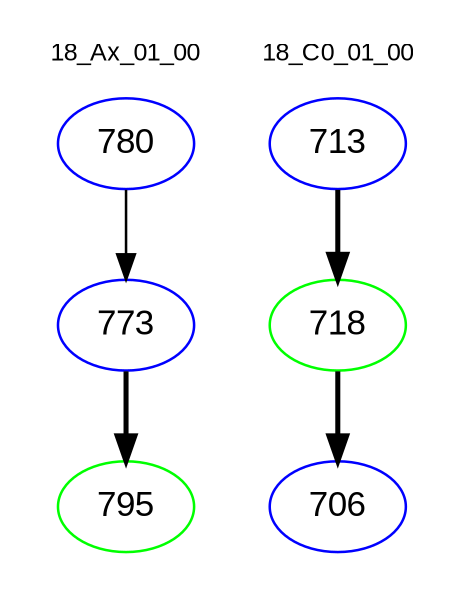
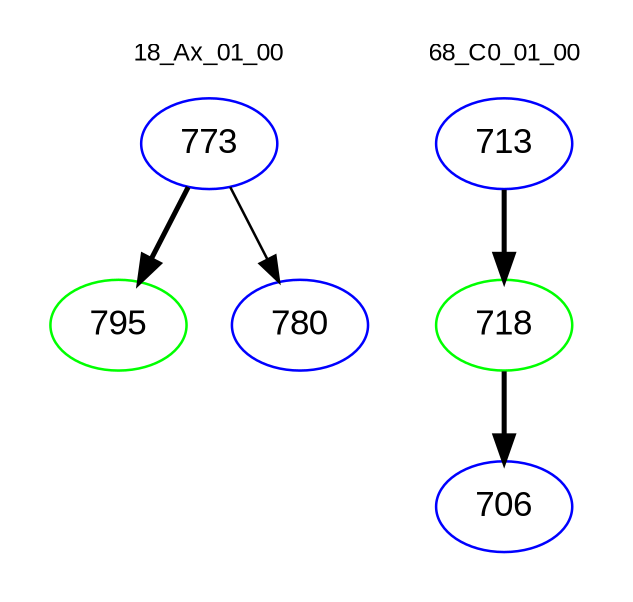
(339, 54) -> (505, 54)
(126, 222) -> (249, 223)
